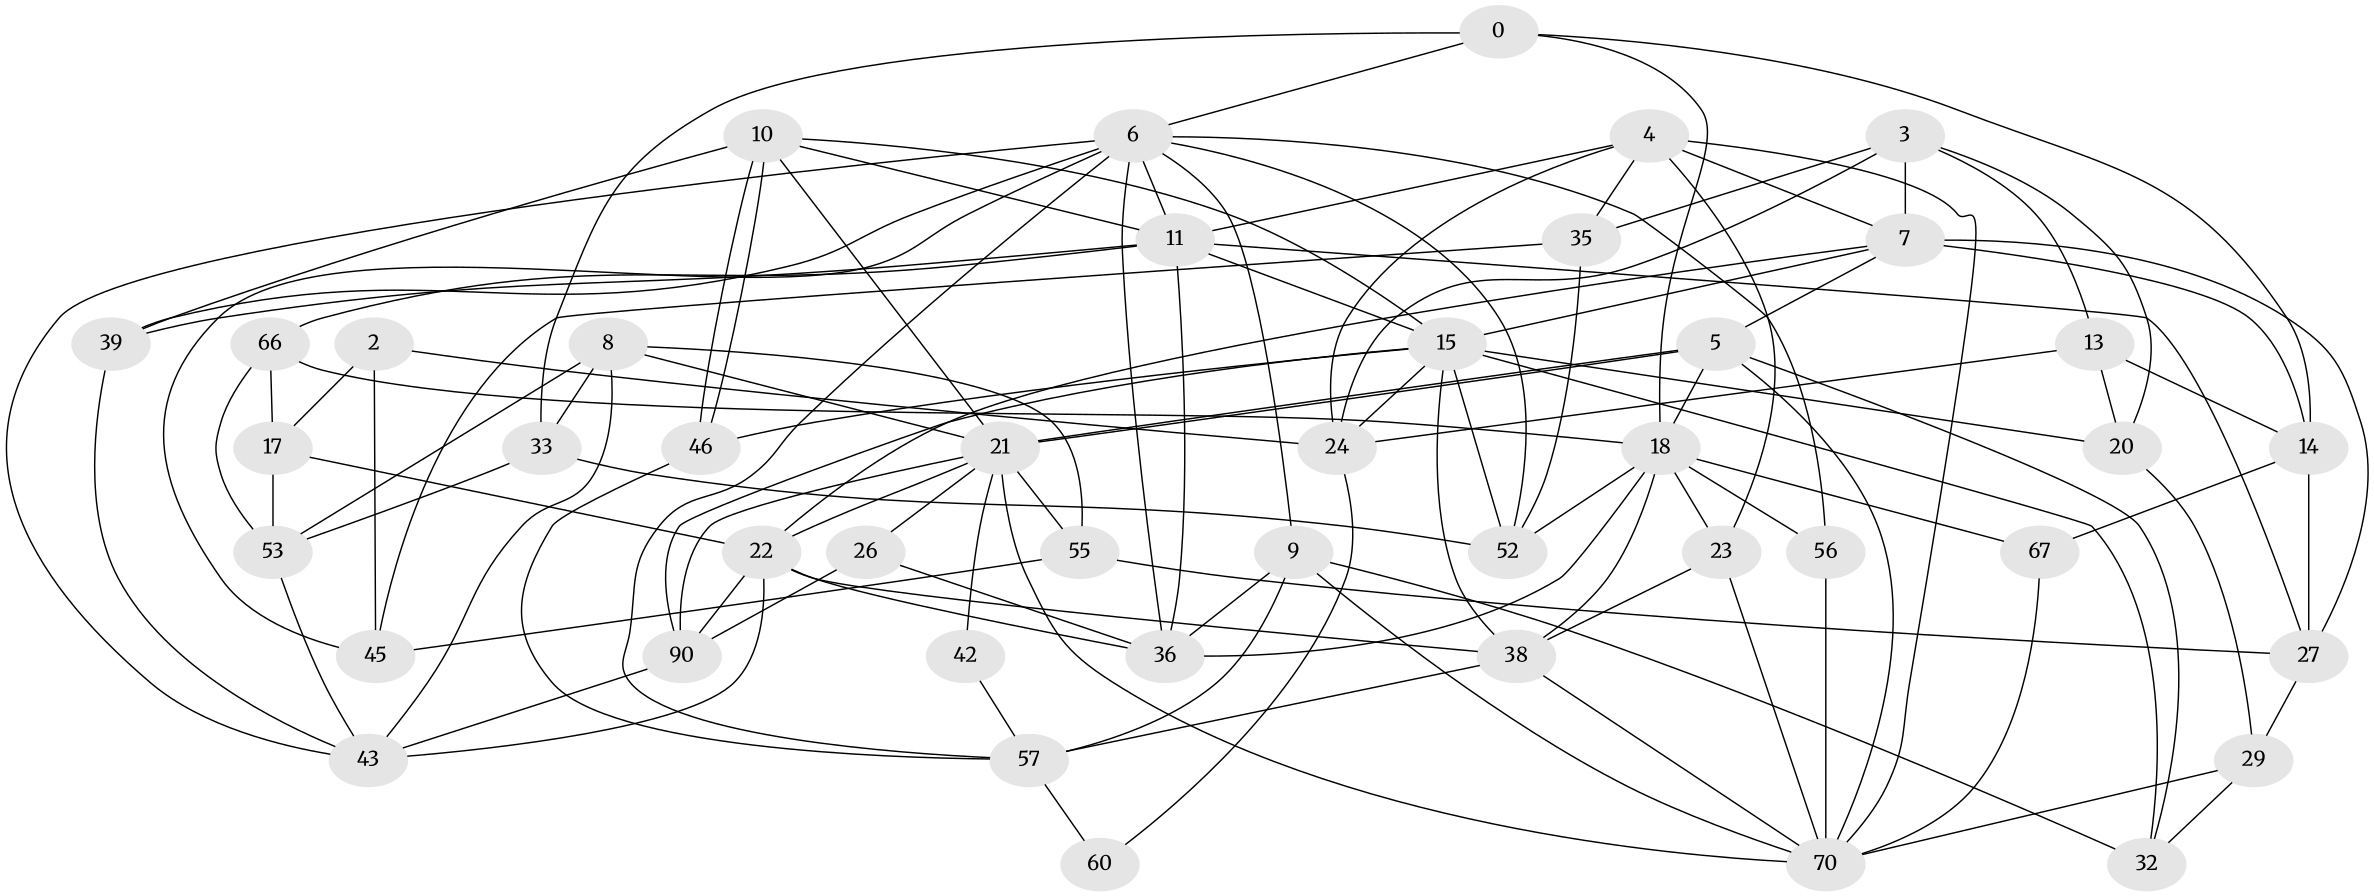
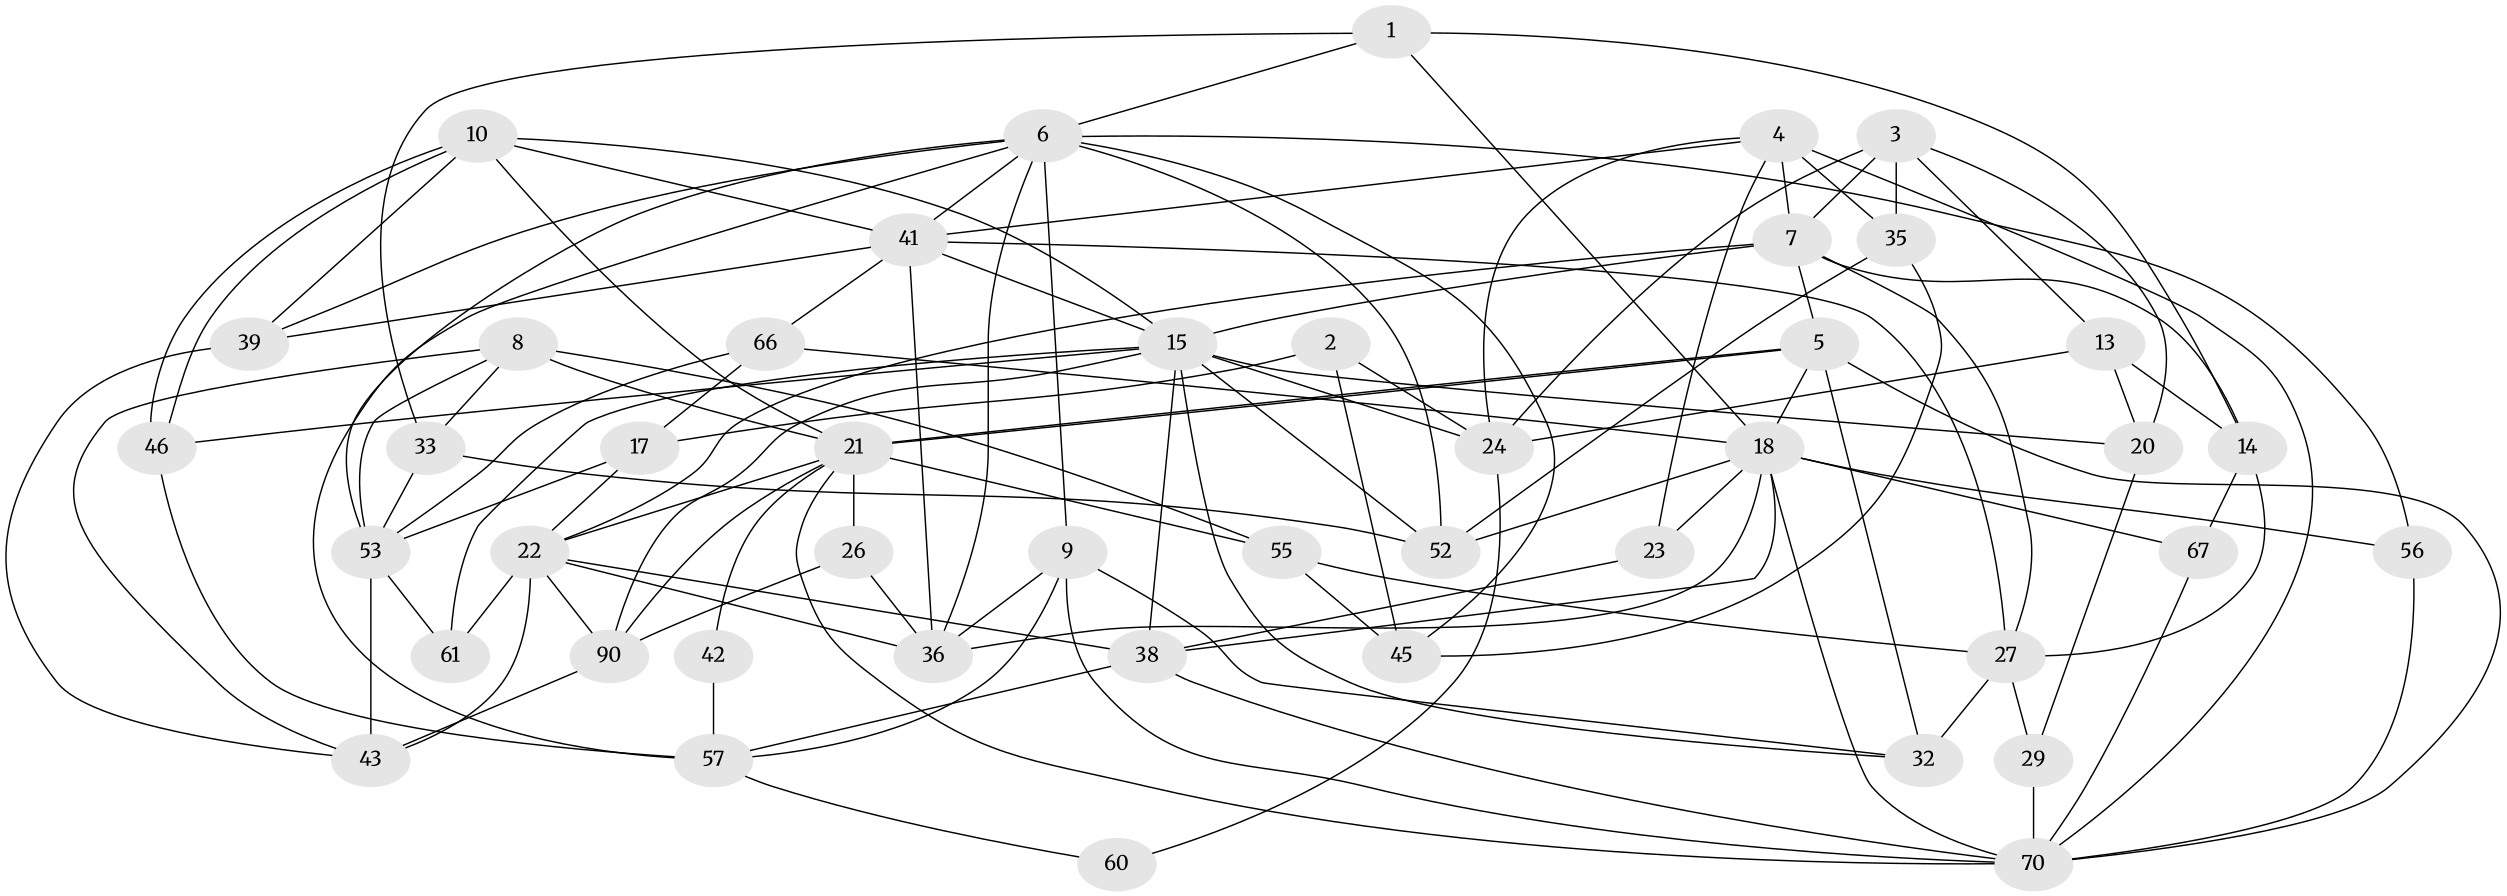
(1499, 32) -> (1392, 32)
(1175, 240) -> (909, 240)
(264, 251) -> (597, 233)
none -> (450, 656)
(1778, 722) -> (1837, 701)
(2200, 813) -> (1965, 709)
